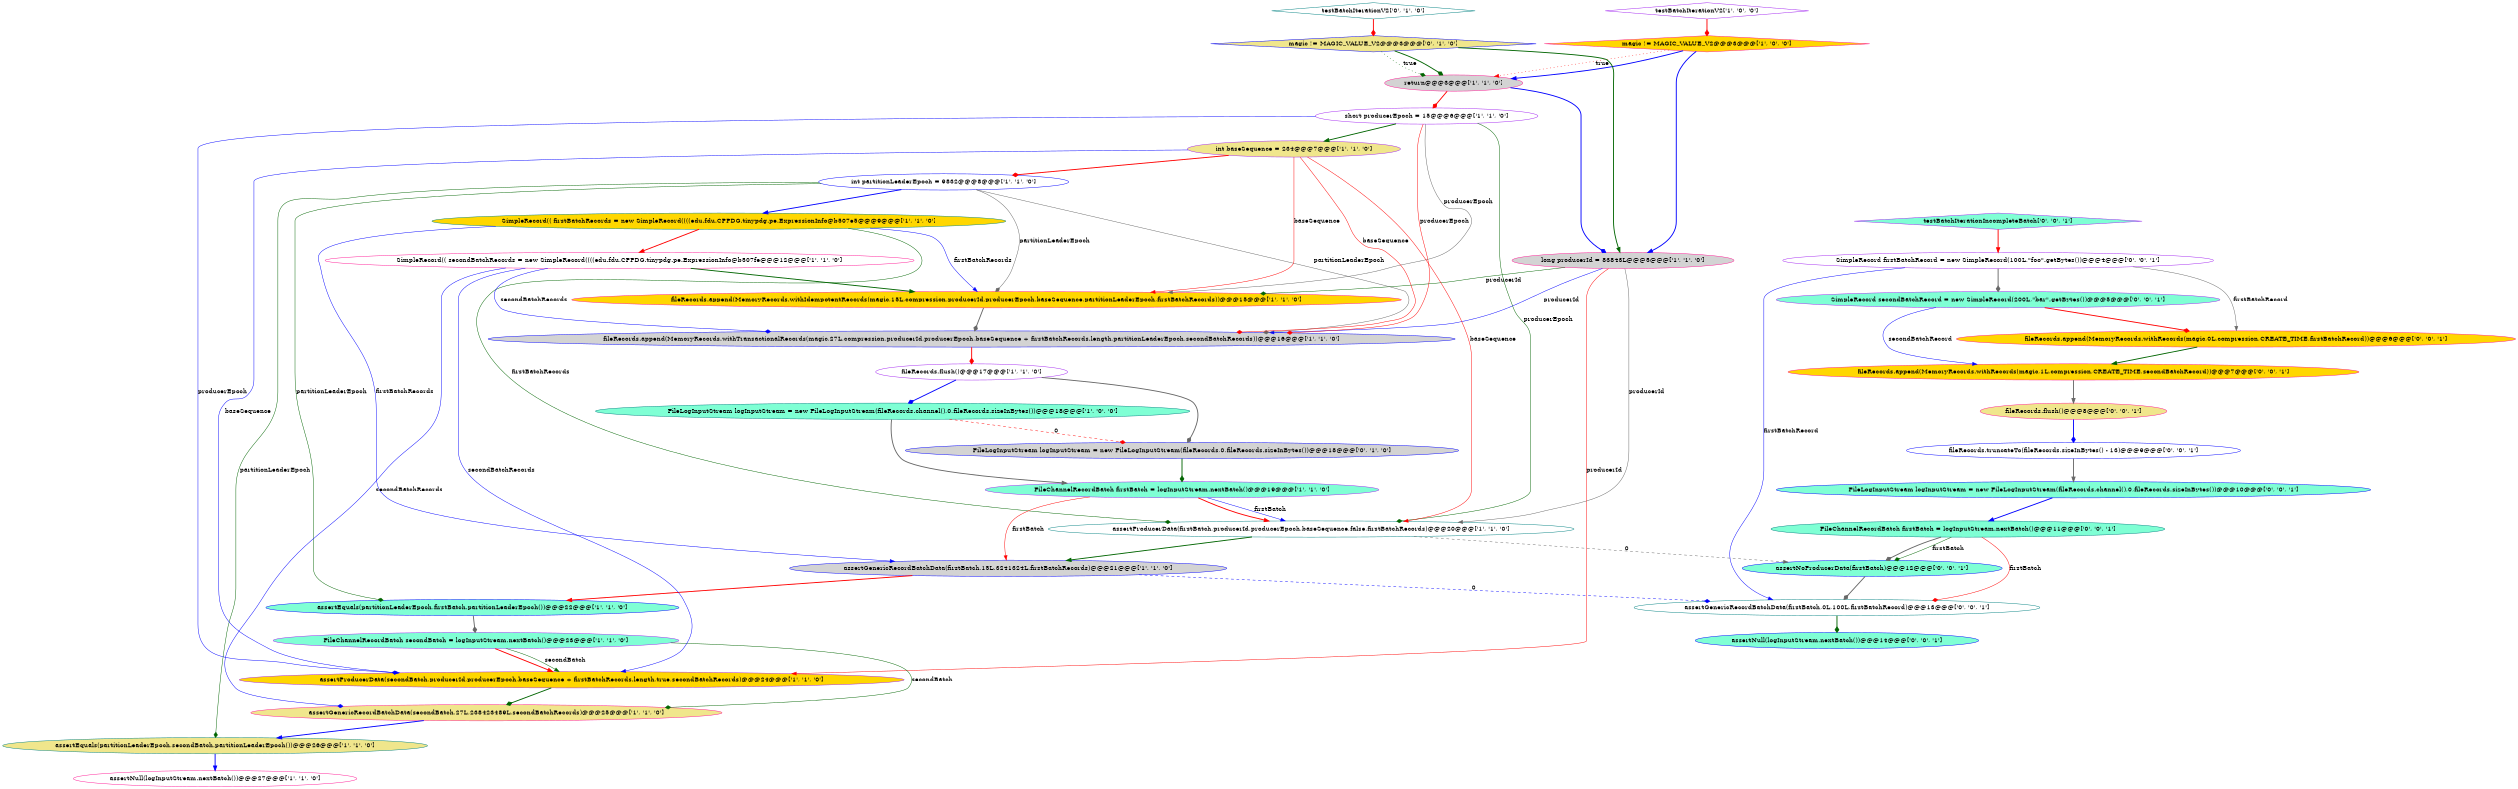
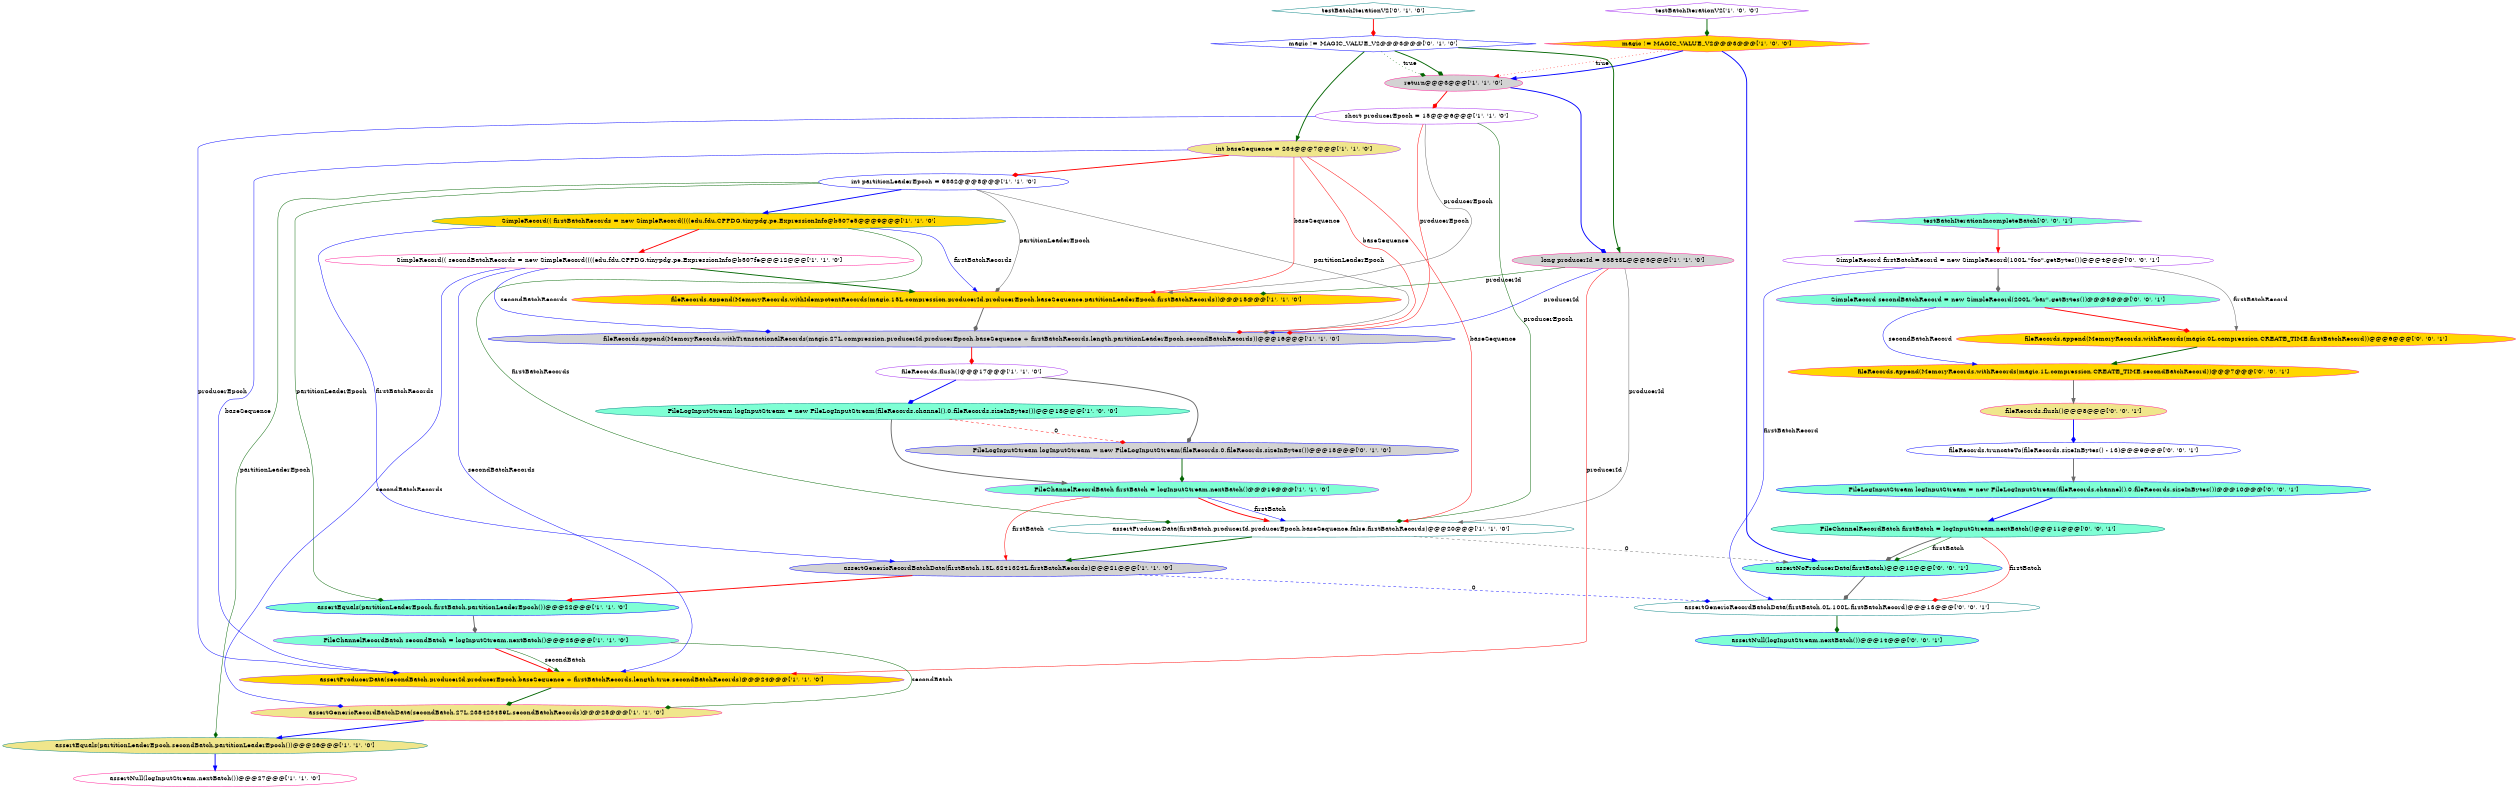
(1707, 25) -> (1707, 25)
(1373, 44) -> (1373, 44)
(1362, 132) -> (1325, 90)
(1676, 153) -> (1747, 323)
